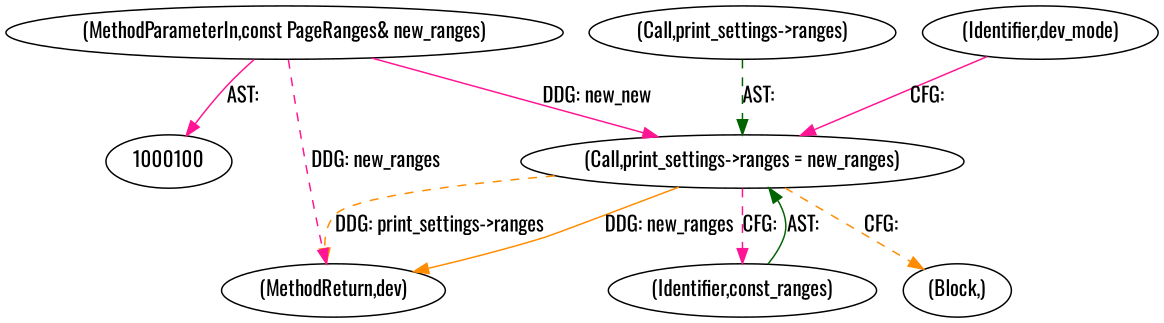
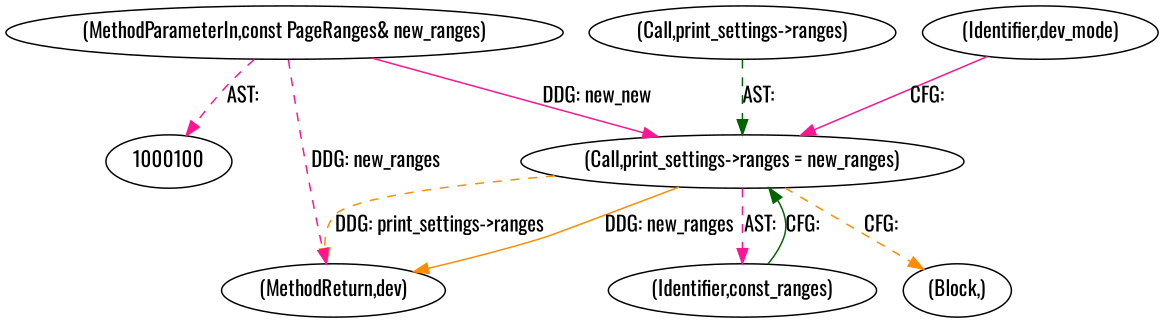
(223, 90) -> (223, 90)
(762, 226) -> (762, 226)
(805, 226) -> (805, 226)
